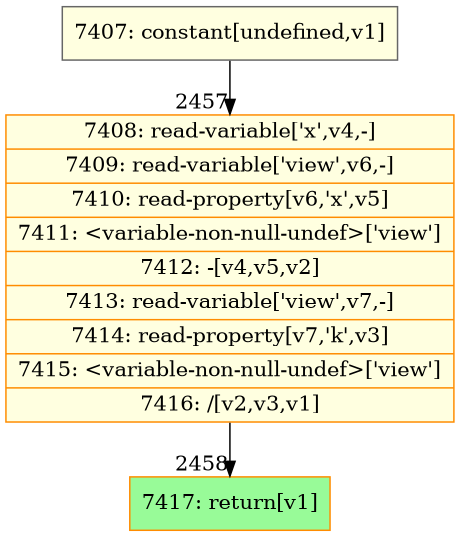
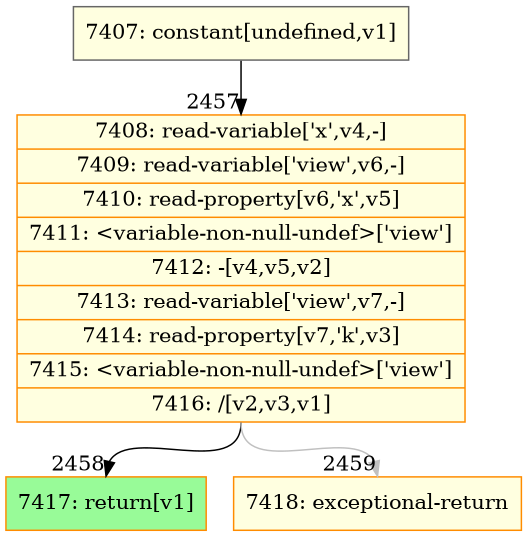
none -> (378, 504)
